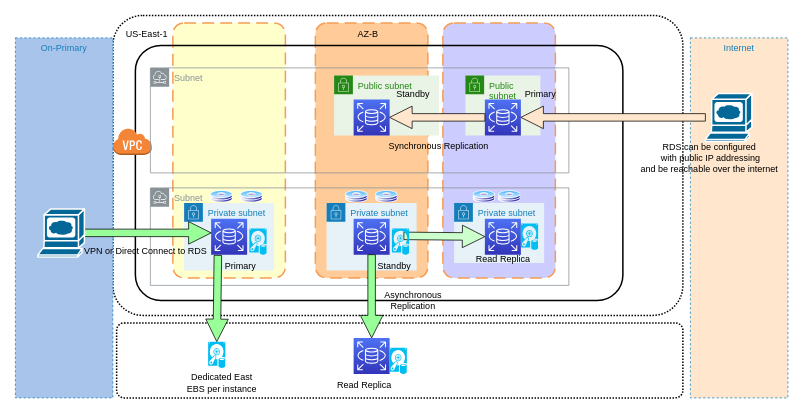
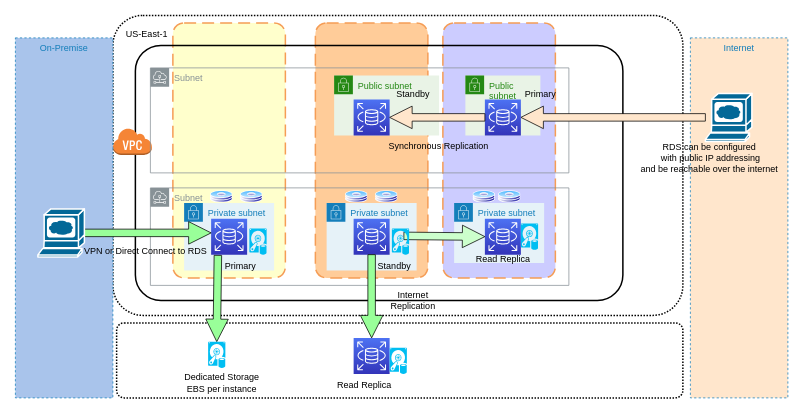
(368, 34) -> none
(64, 48) -> (64, 48)
(413, 300) -> (413, 300)
(222, 383) -> (222, 383)
